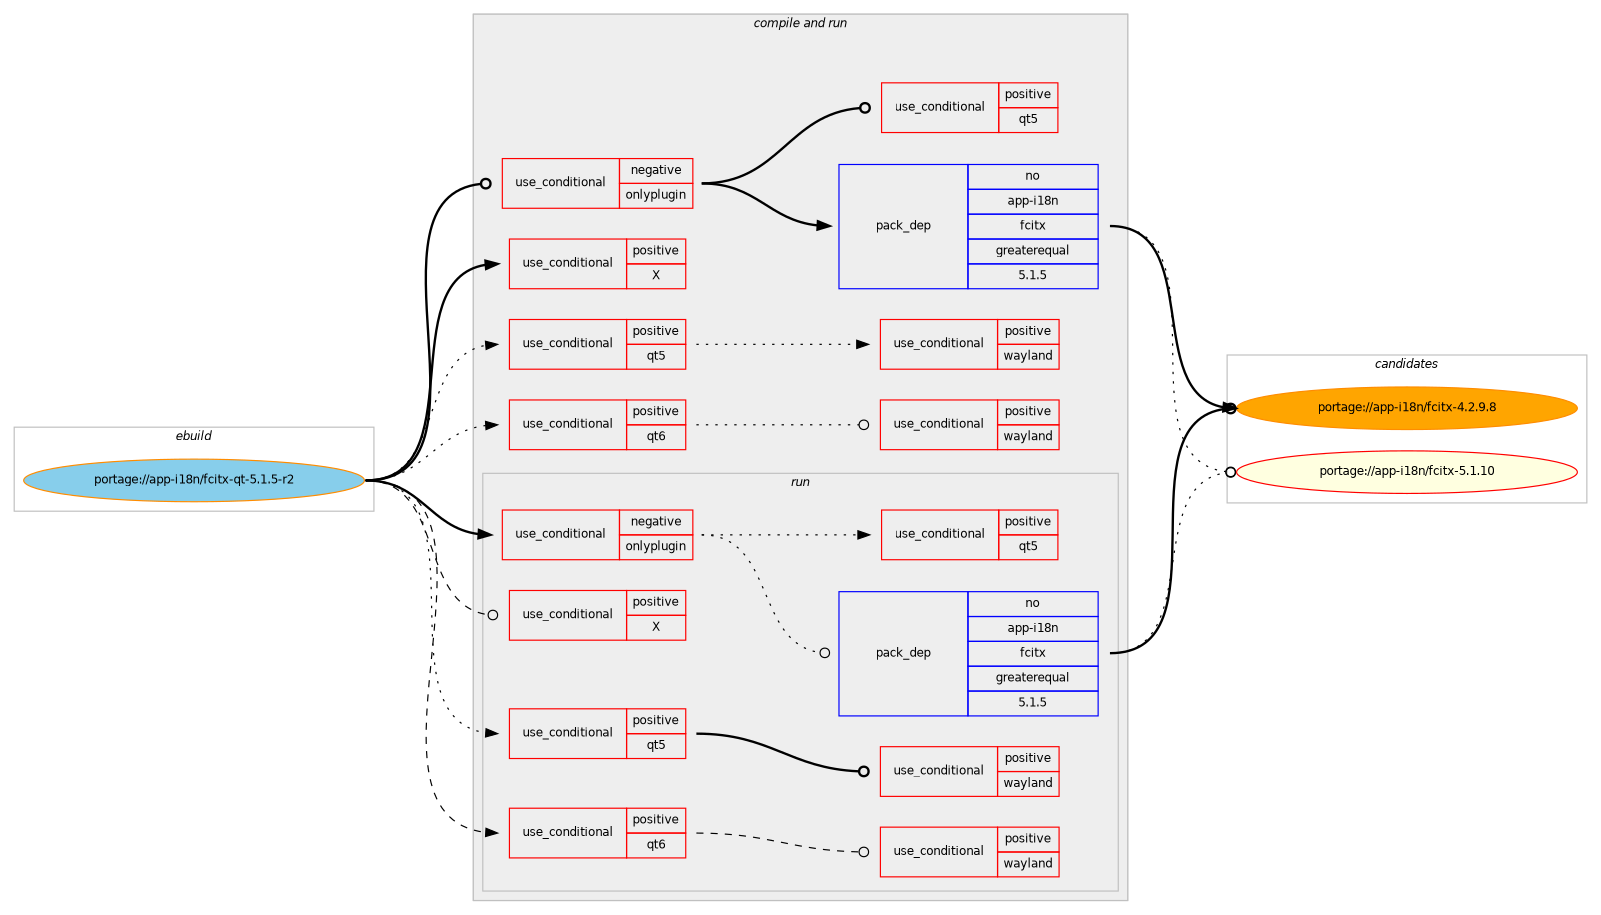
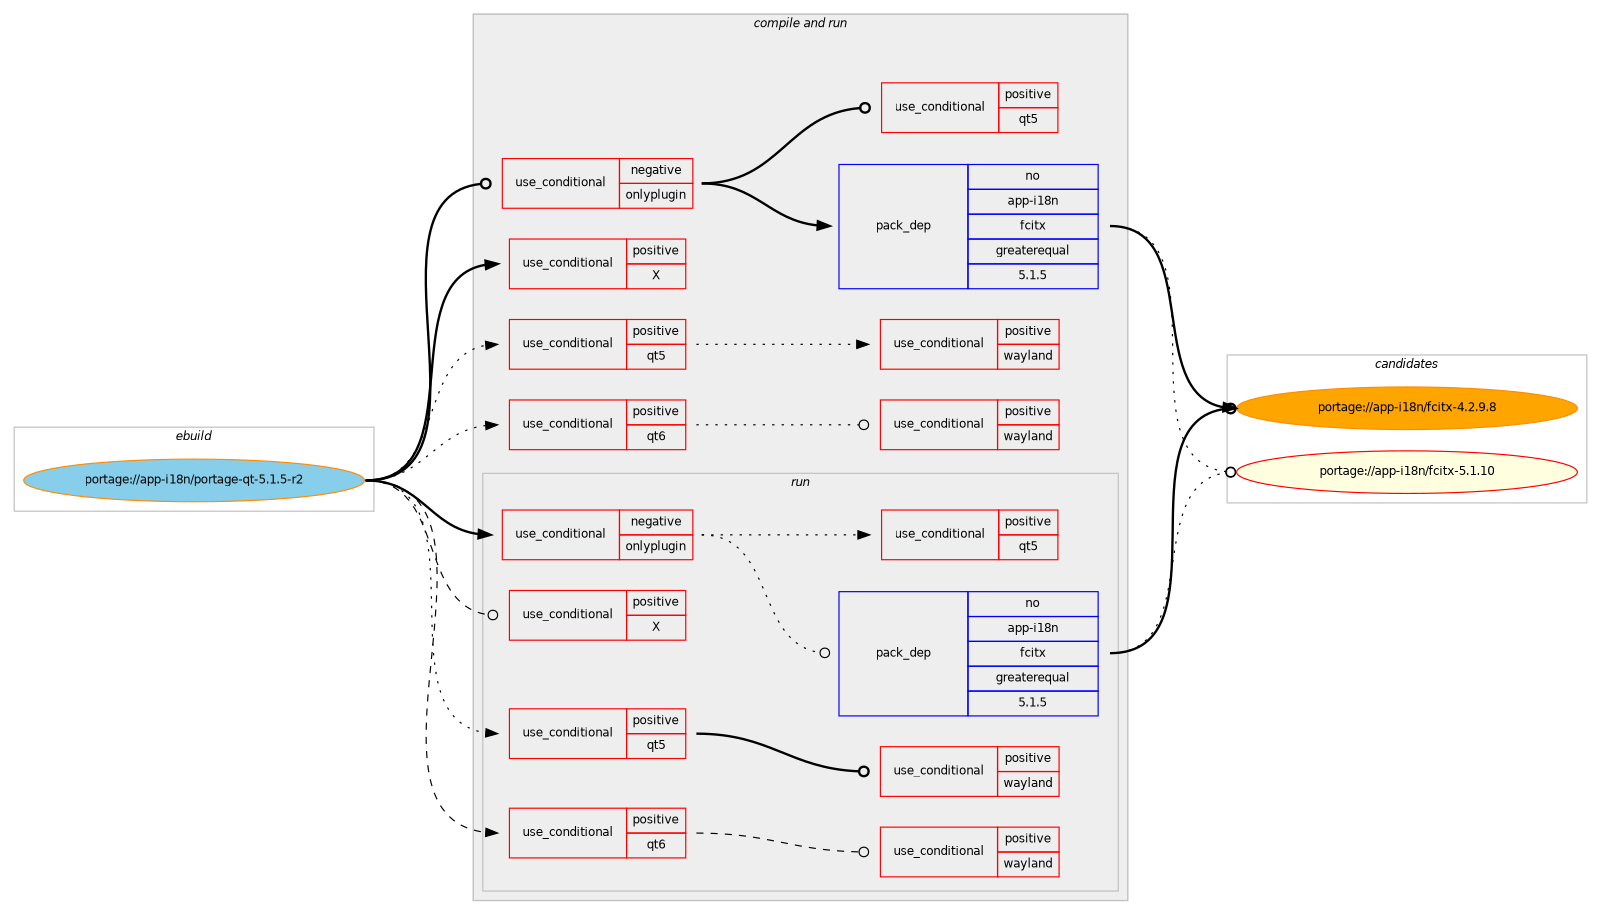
(194, 480) -> (194, 480)
